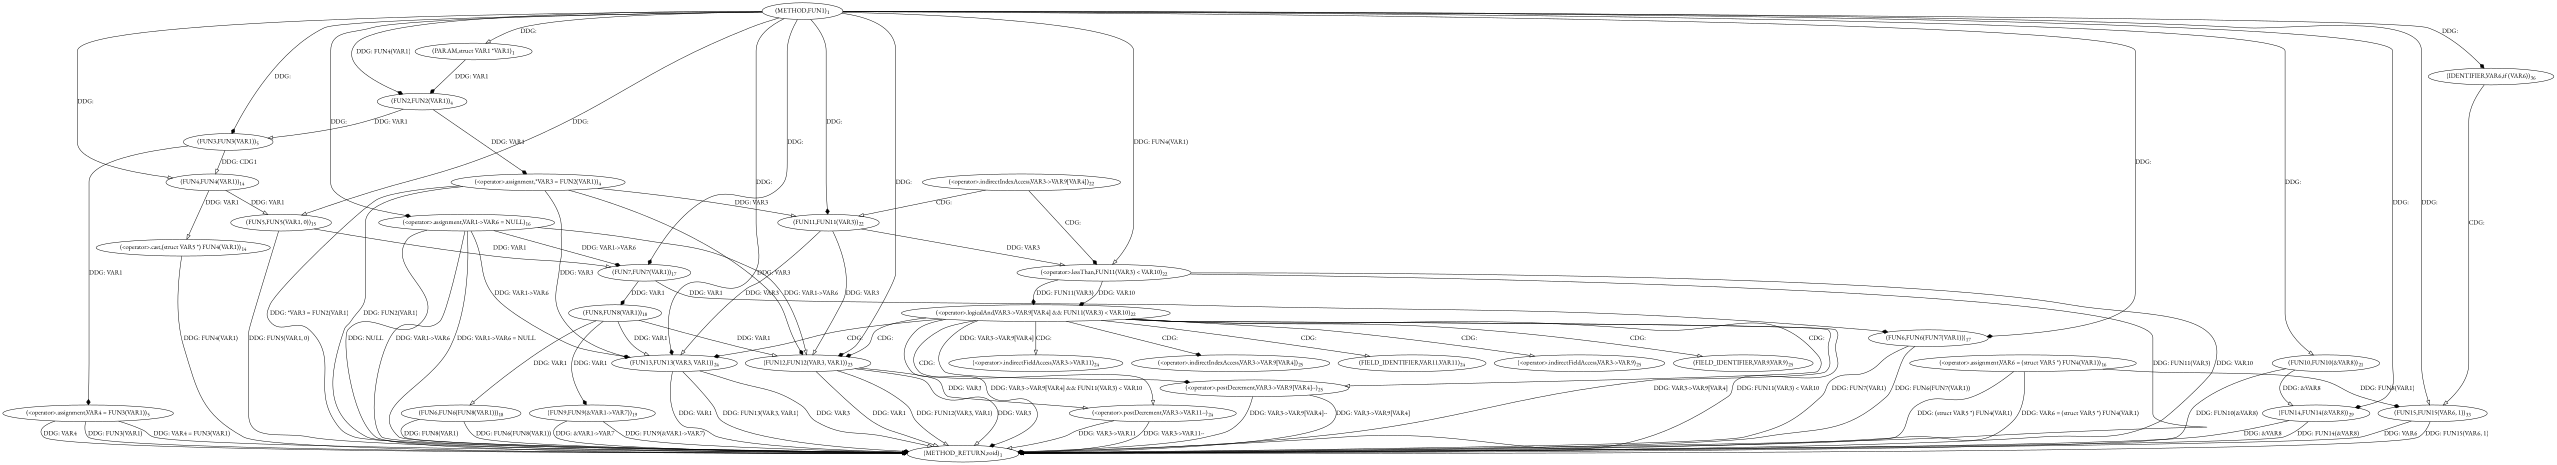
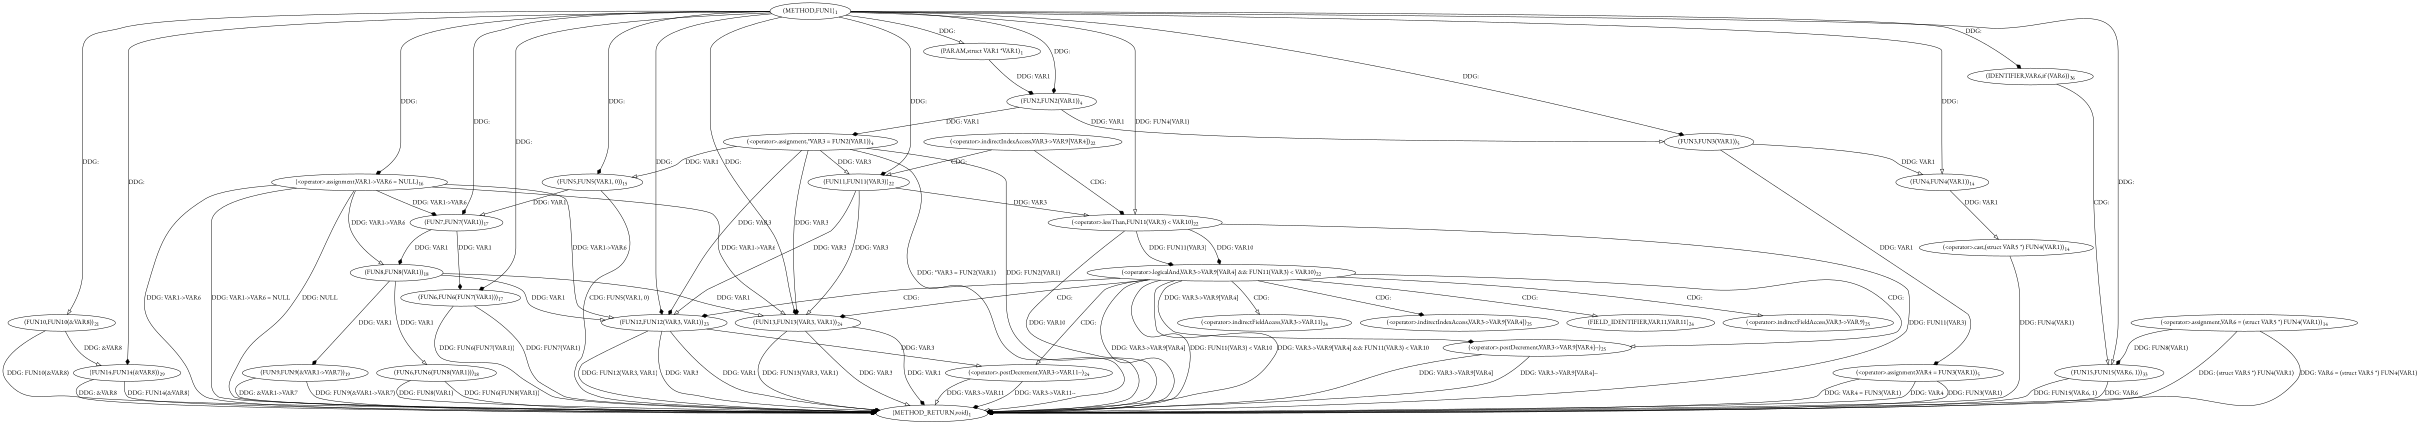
(384, 51) -> (1063, 51)
(549, 130) -> (626, 31)
(239, 162) -> (1918, 162)
(245, 201) -> (686, 159)
none -> (351, 232)
(279, 338) -> (619, 298)
(1743, 363) -> none
(2104, 363) -> (2325, 322)
